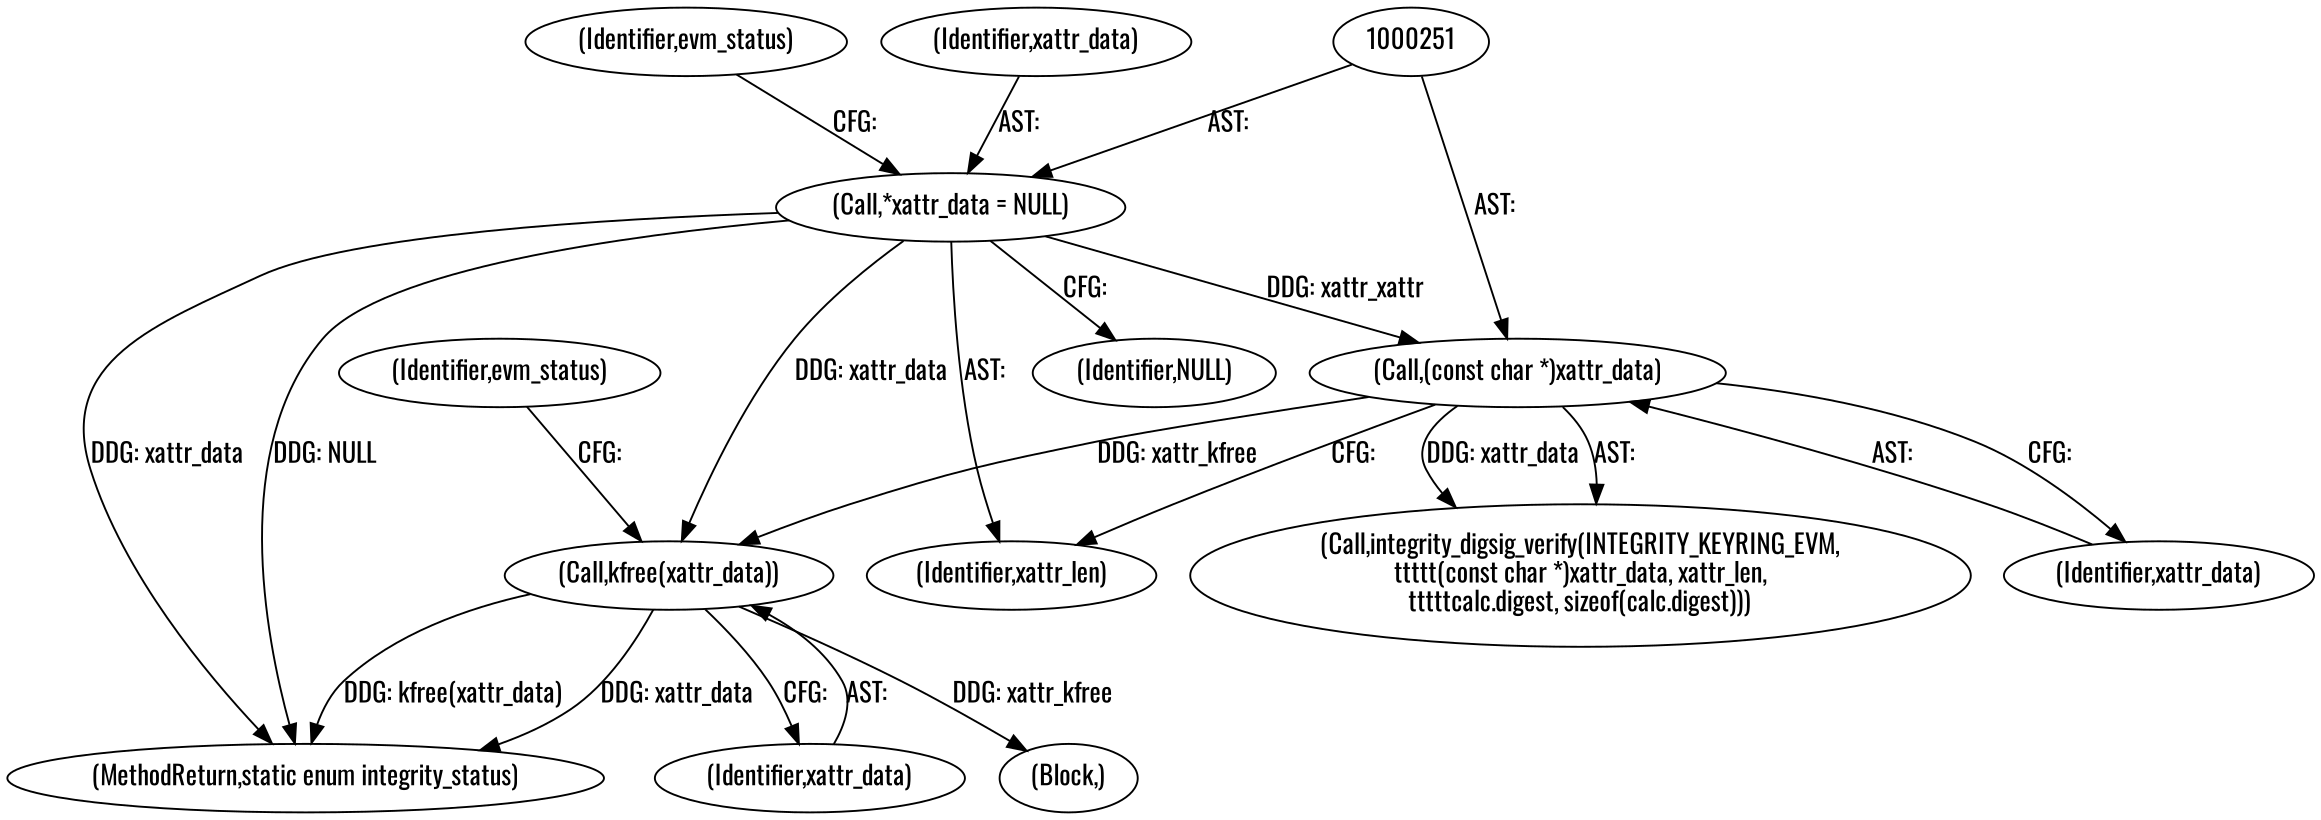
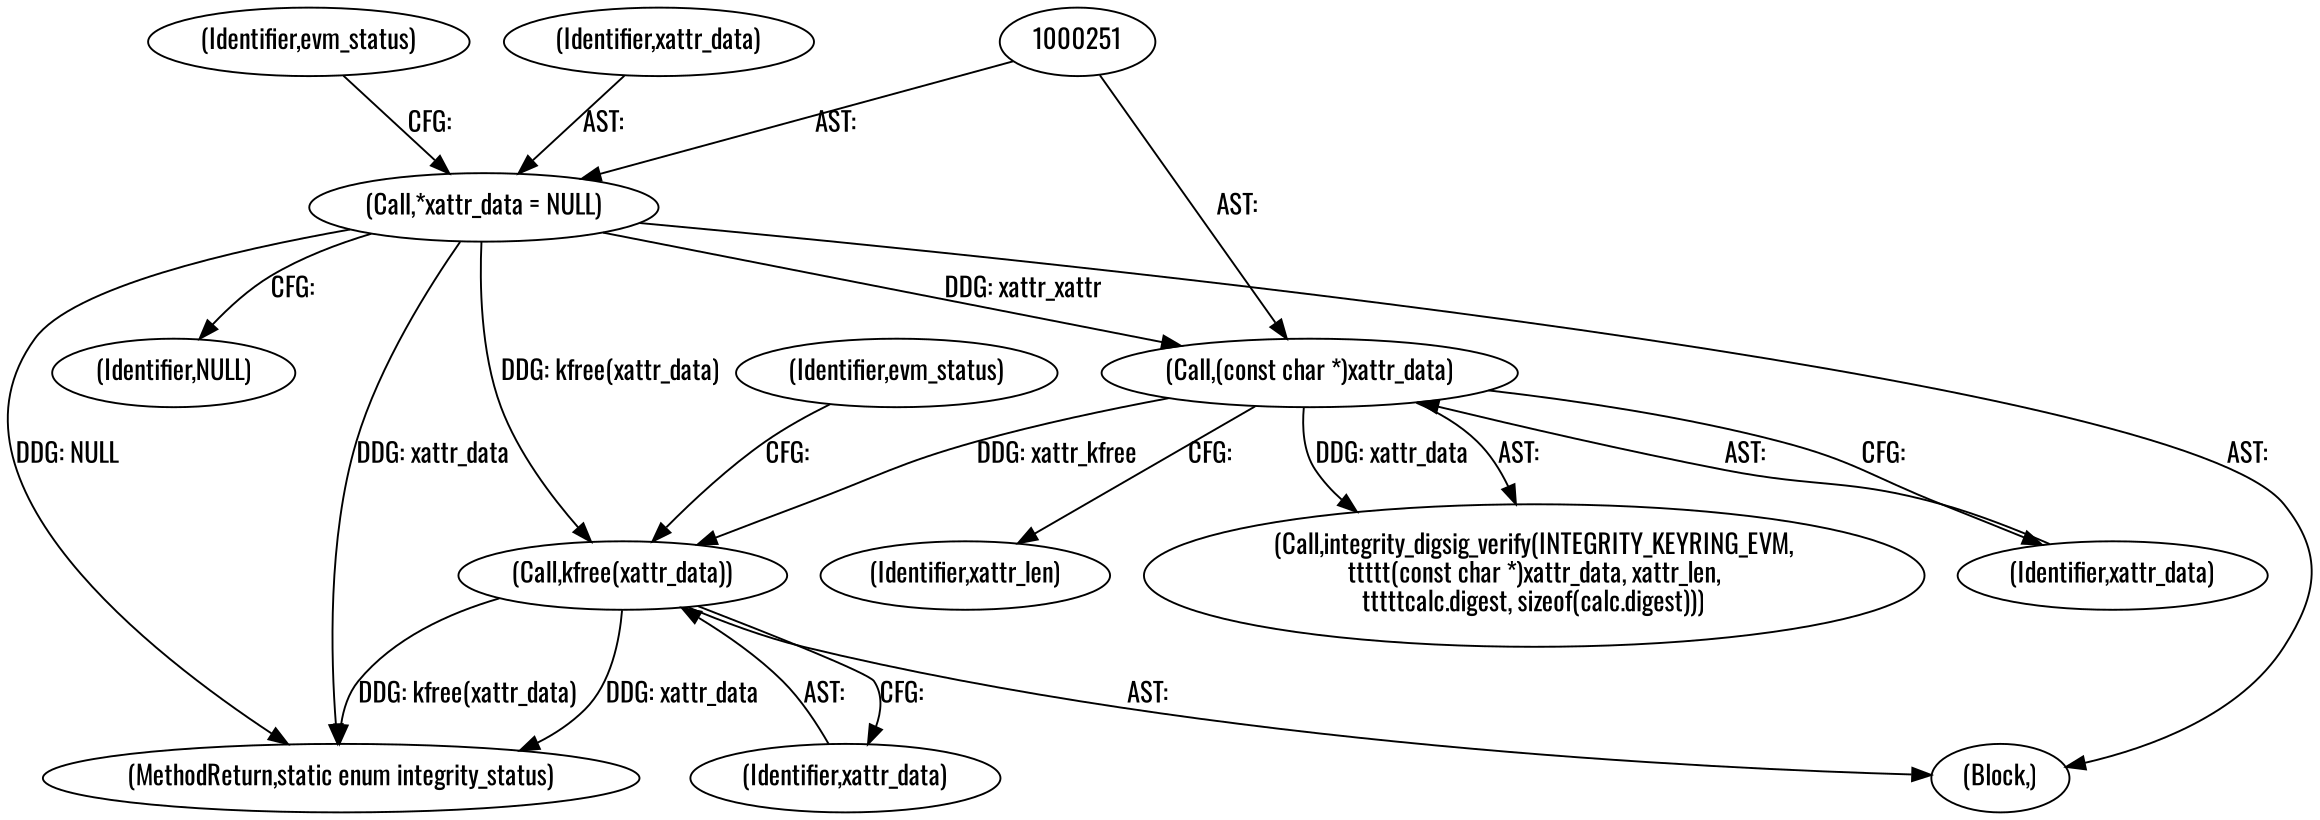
(872, 373) -> (610, 373)
(962, 384) -> (1666, 344)
(1033, 695) -> (1151, 695)
